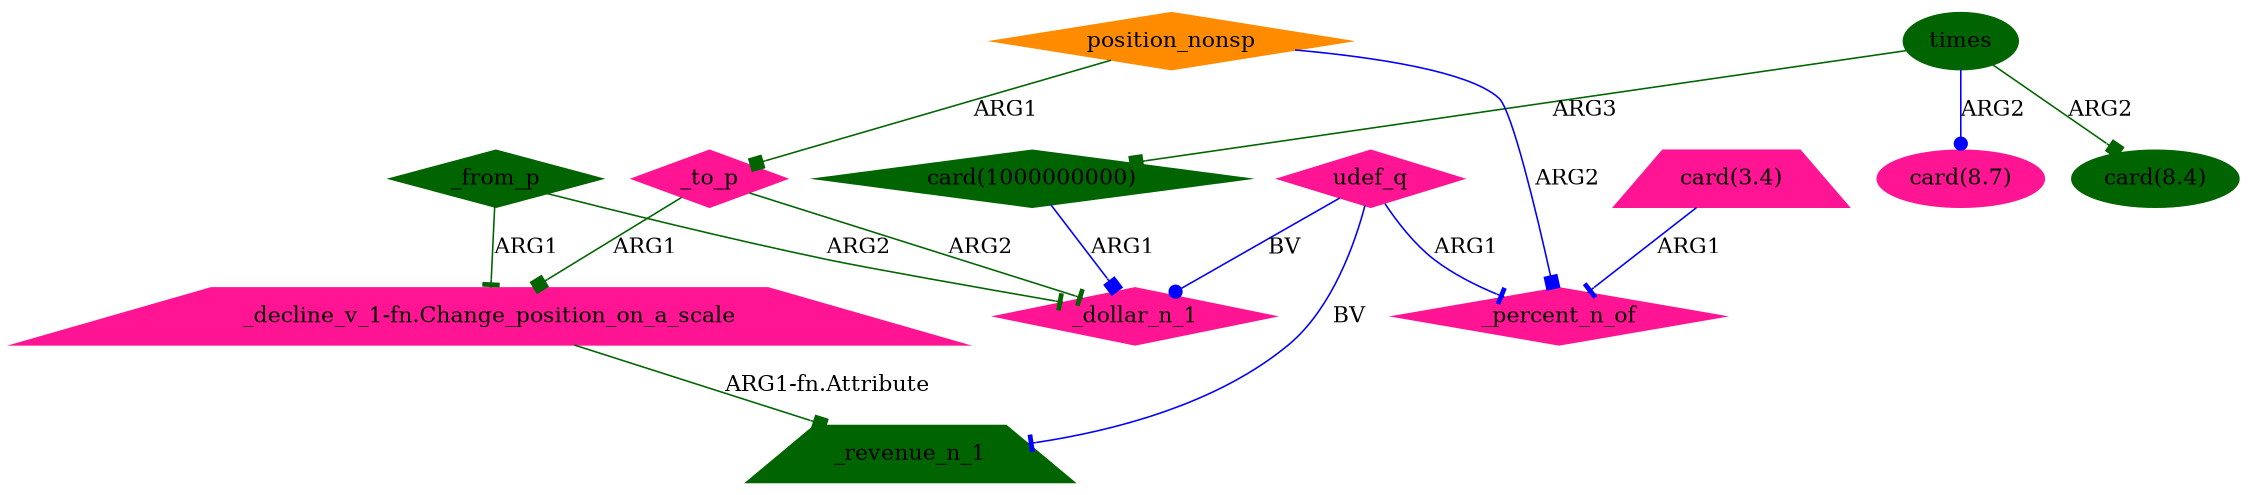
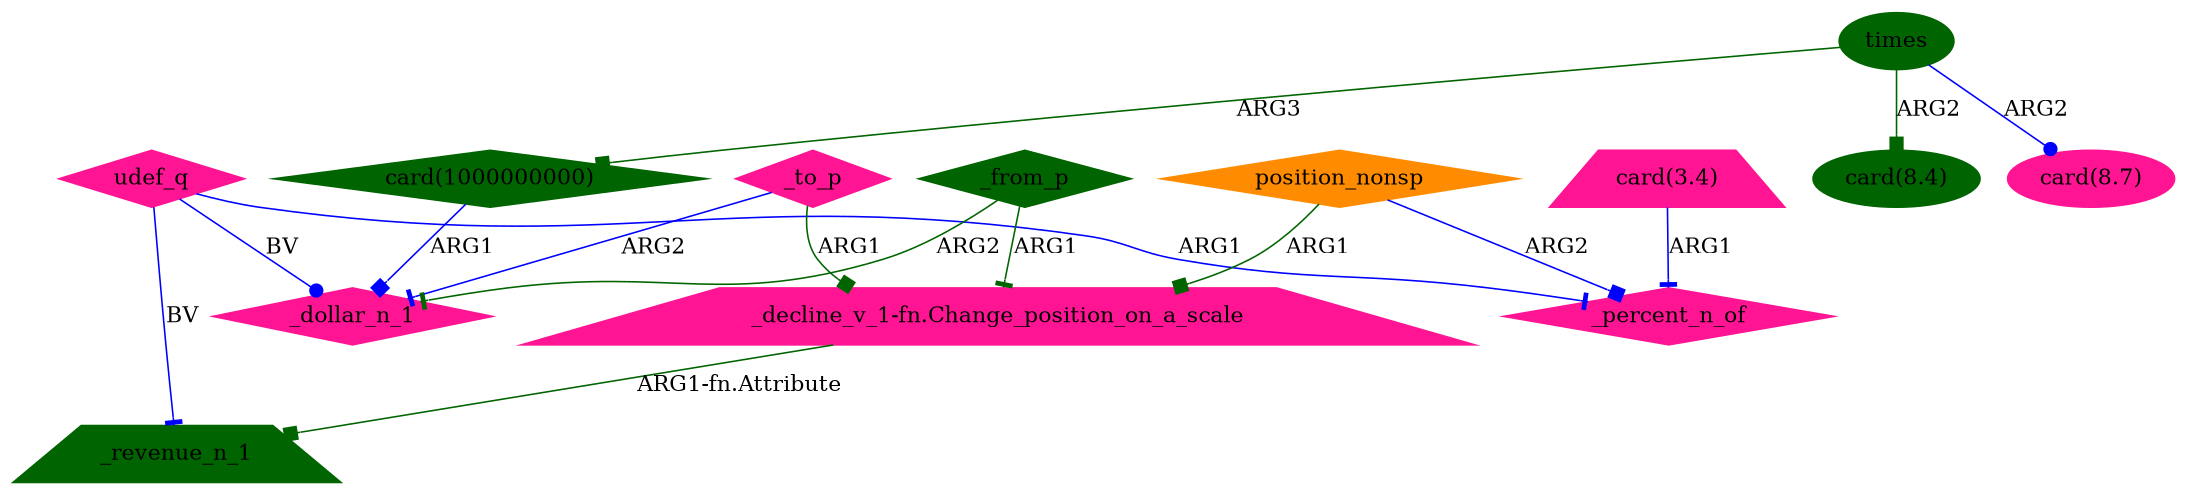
(939, 110) -> (1260, 253)
(912, 244) -> (594, 245)
